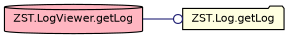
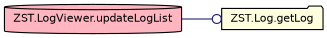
(74, 19) -> (93, 19)
